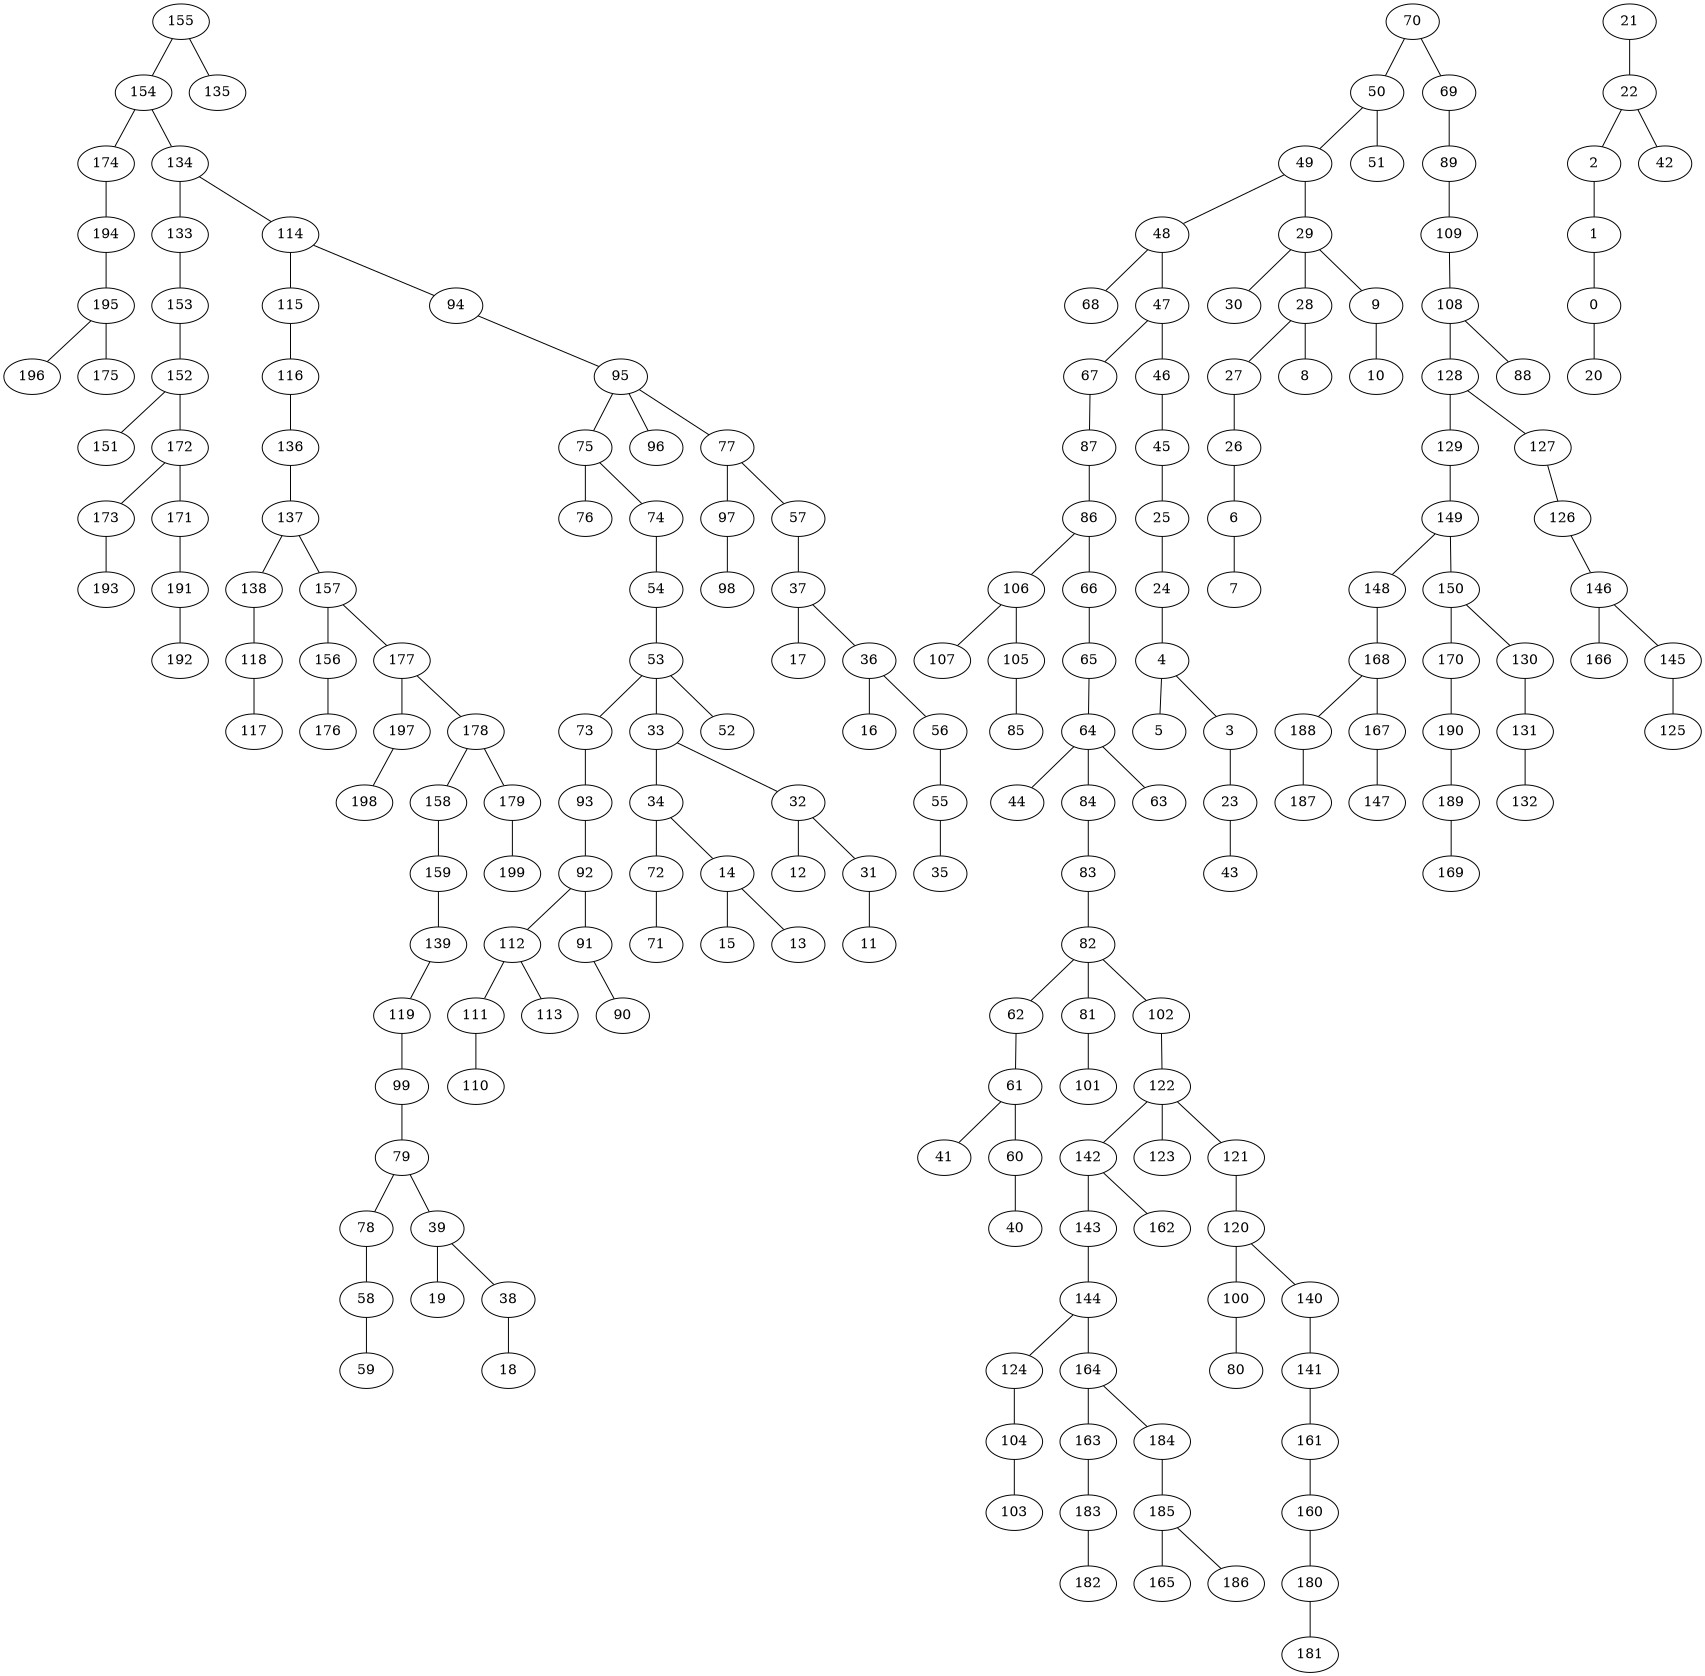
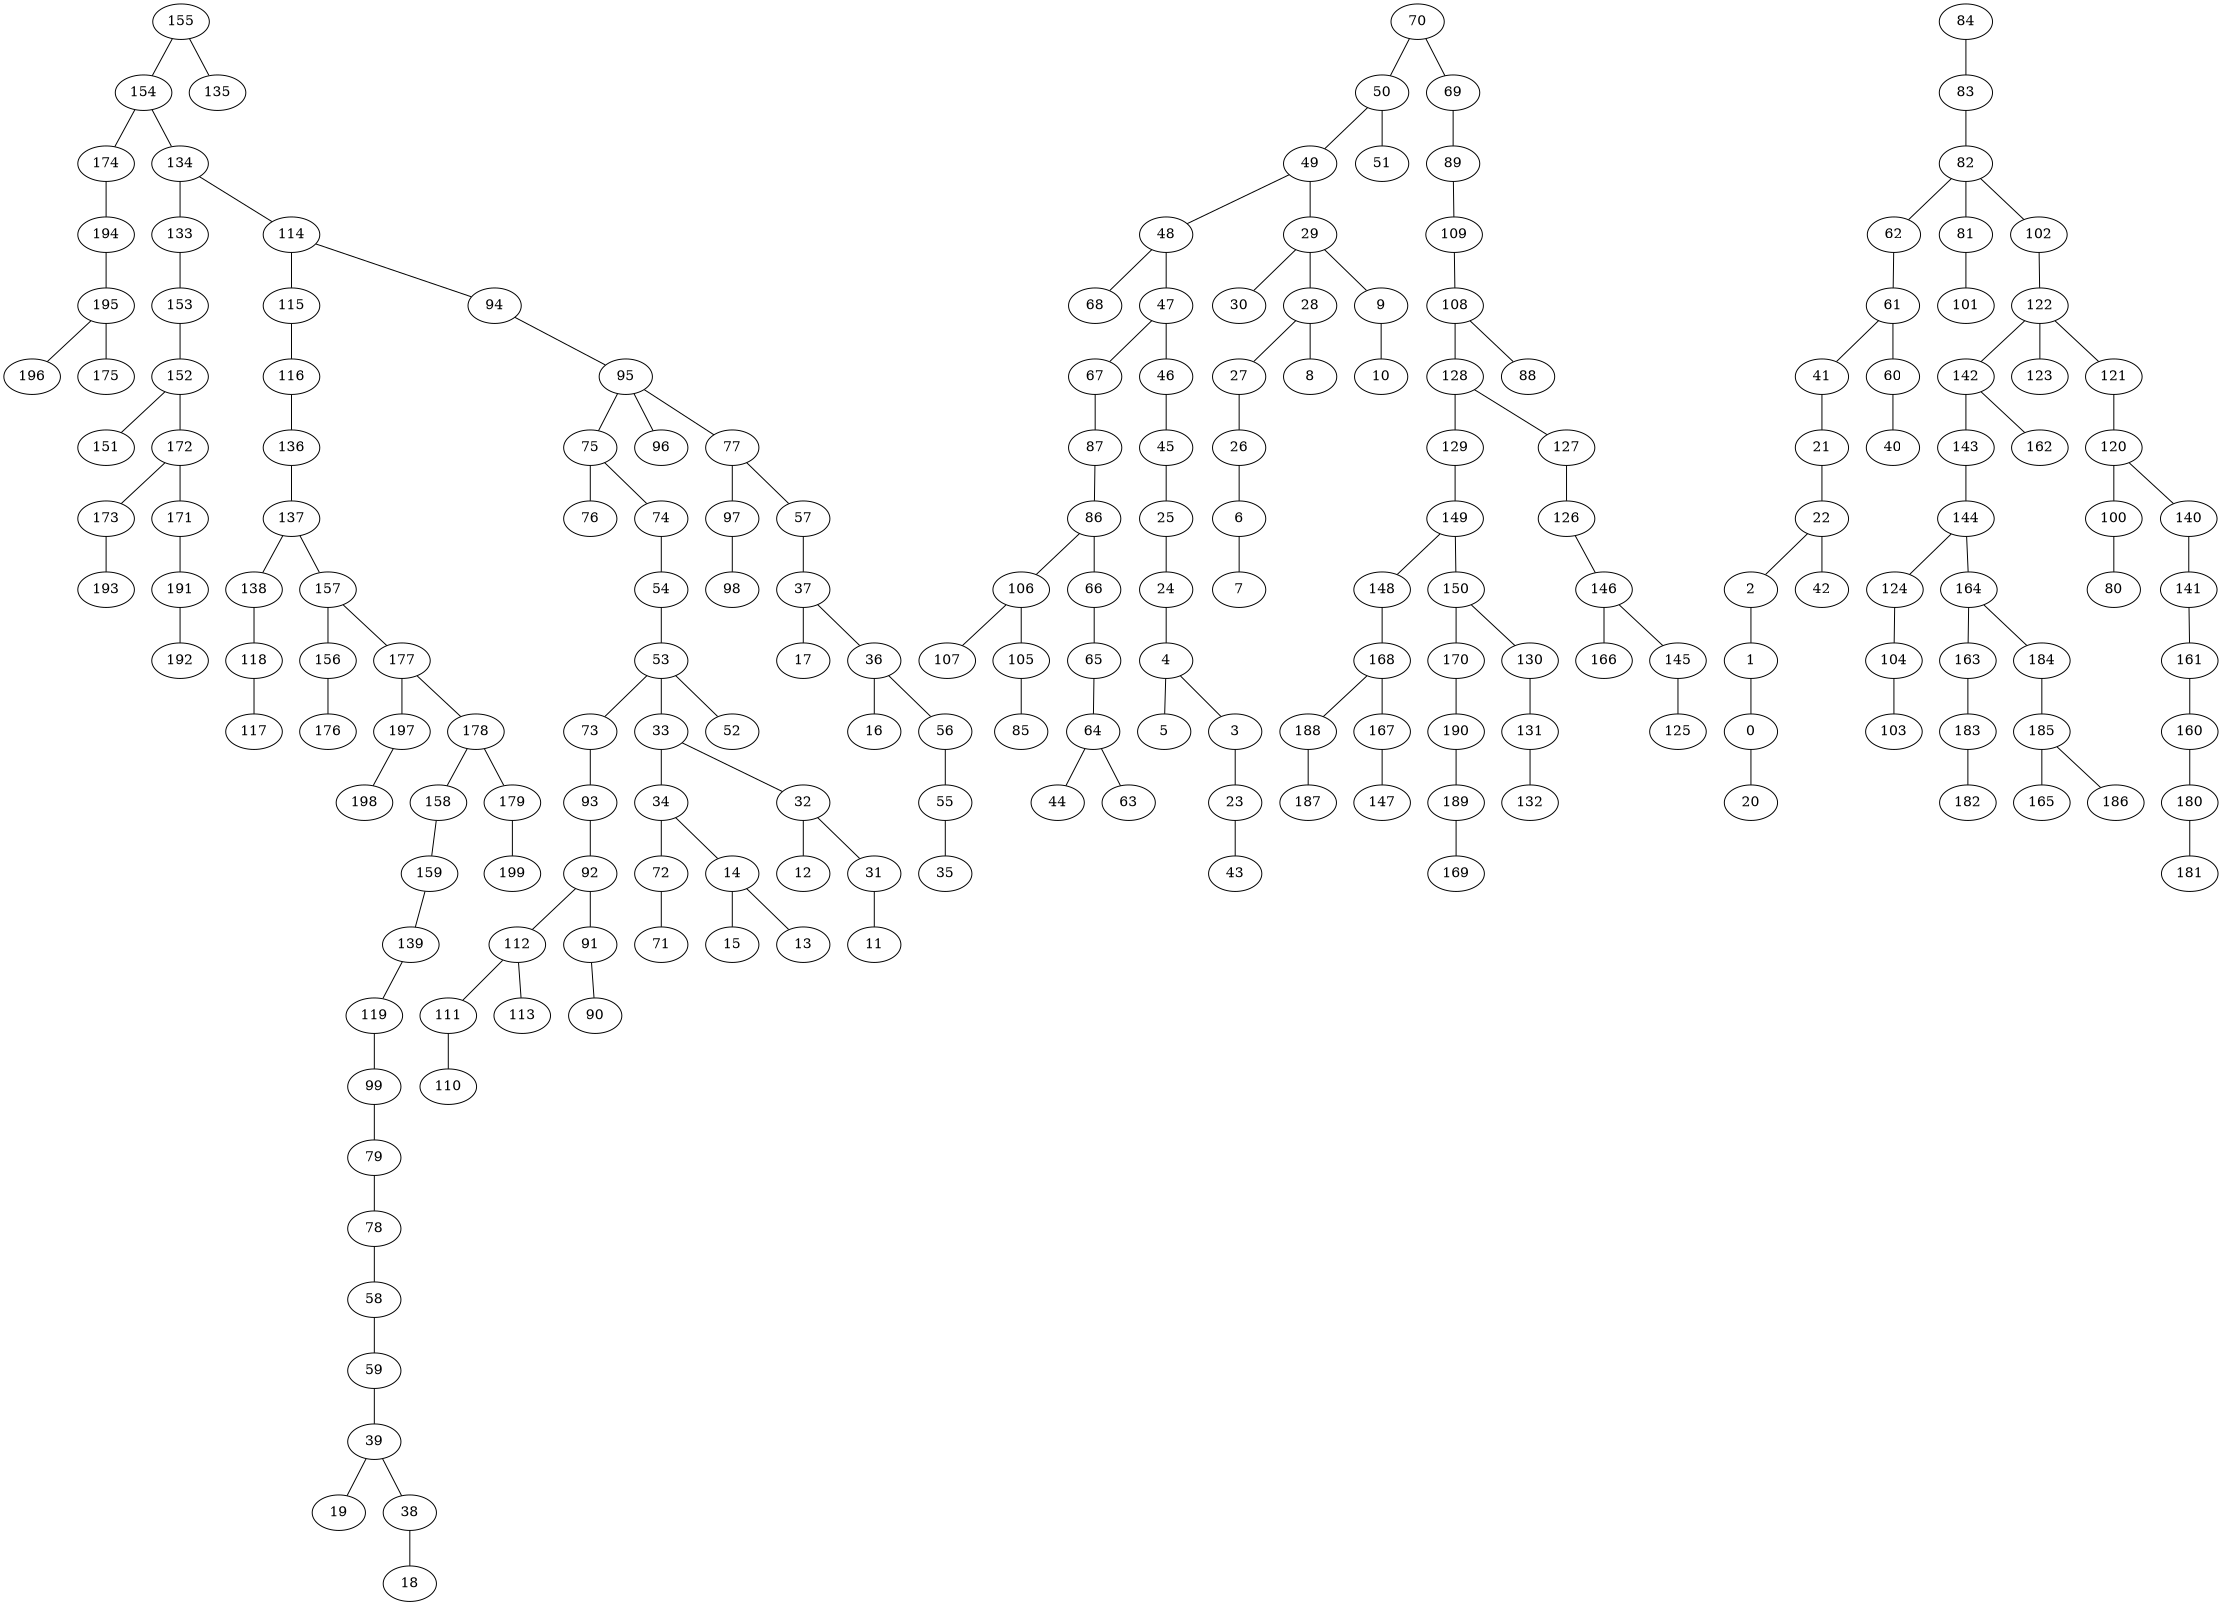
none -> (1822, 412)
(1088, 767) -> none
(420, 1193) -> (374, 1406)
